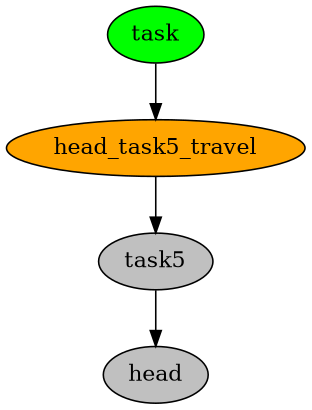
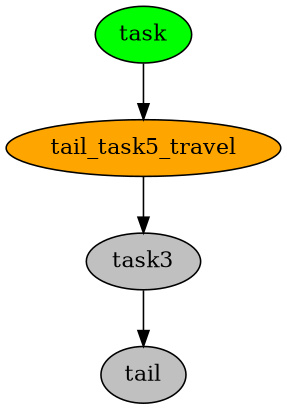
(156, 148) -> (143, 148)
(156, 261) -> (143, 261)
(156, 375) -> (143, 375)
